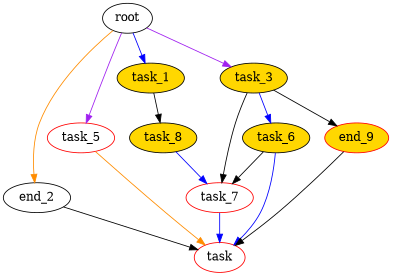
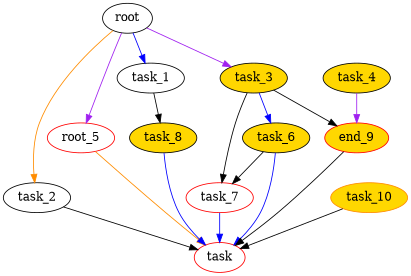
(151, 78) -> (151, 78)
none -> (357, 78)
(81, 138) -> (81, 138)
(188, 165) -> (173, 200)
(37, 198) -> (37, 198)
none -> (369, 198)
